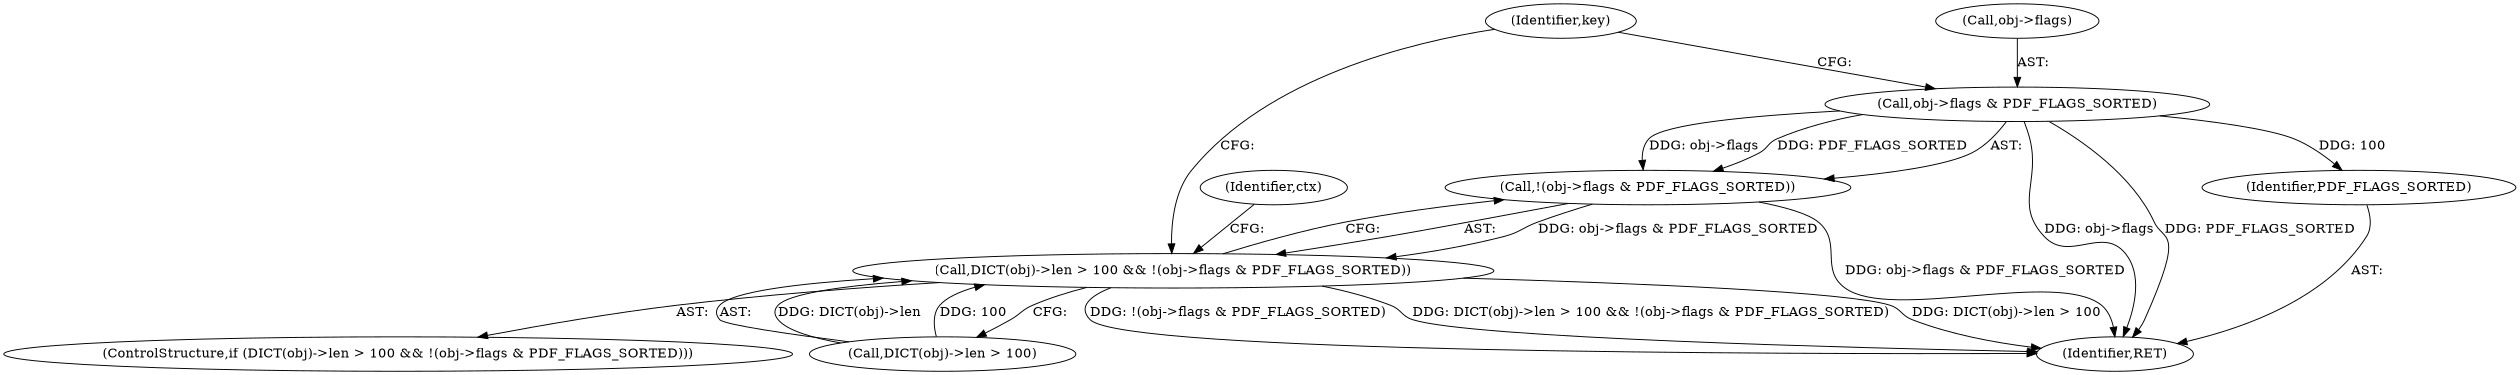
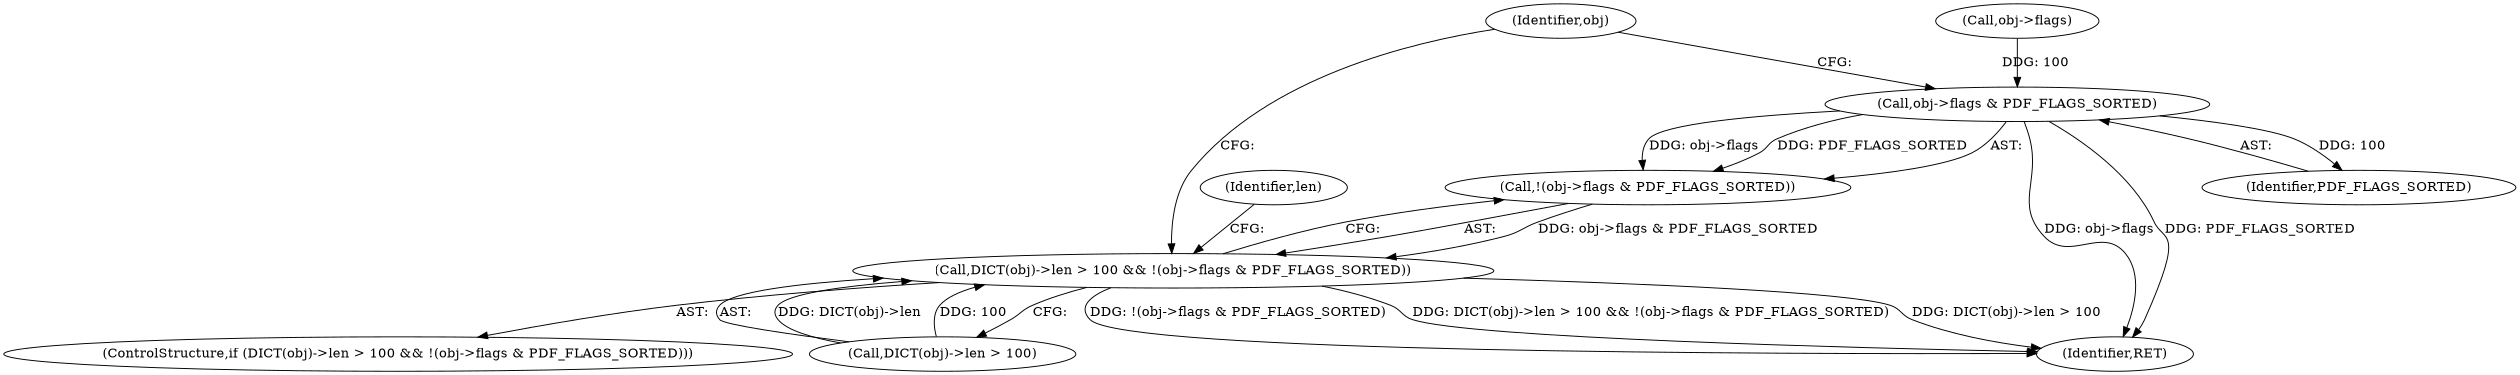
(1561, 21) -> (1561, 21)
(2036, 63) -> (2036, 63)
(1274, 188) -> (1274, 188)
(2301, 297) -> (2209, 144)
(1918, 299) -> none
